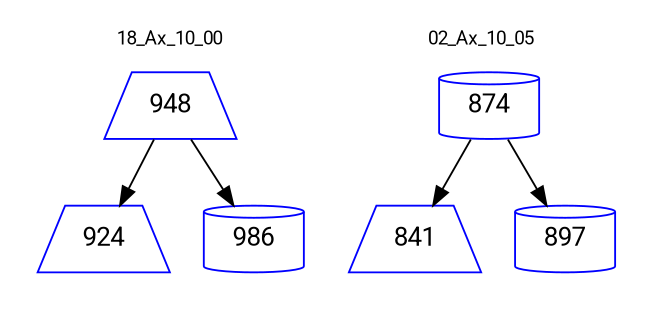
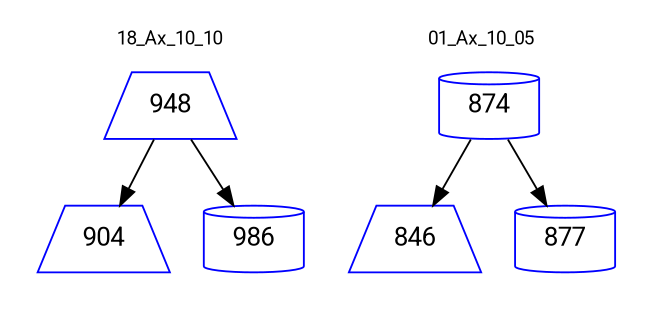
(170, 40) -> (170, 40)
(482, 40) -> (482, 40)
(104, 239) -> (104, 239)
(415, 239) -> (415, 239)
(565, 239) -> (565, 239)
